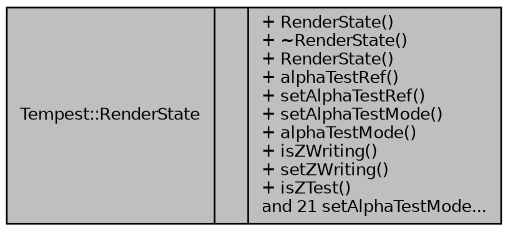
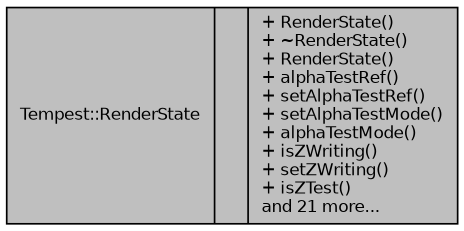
(375, 207) -> (321, 207)
